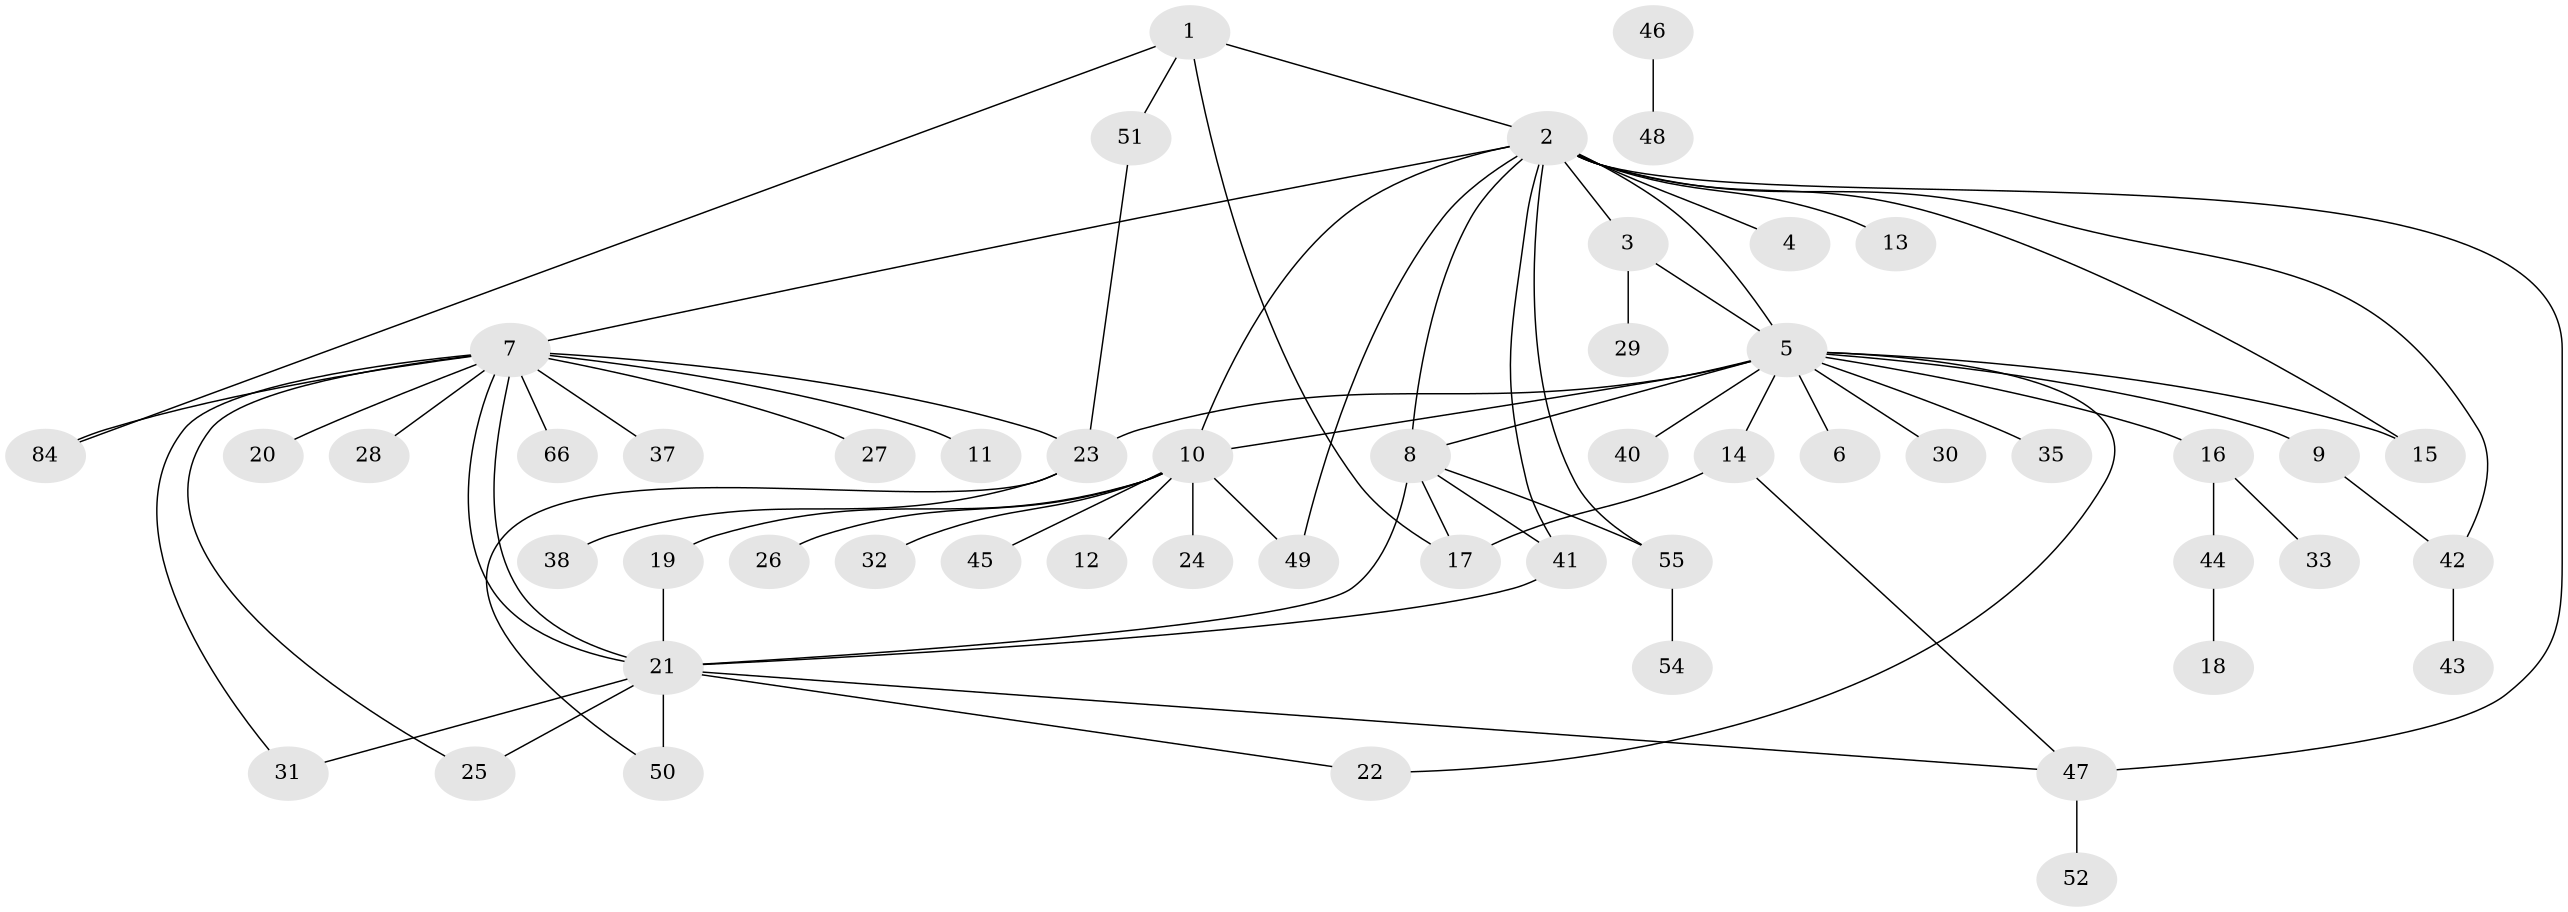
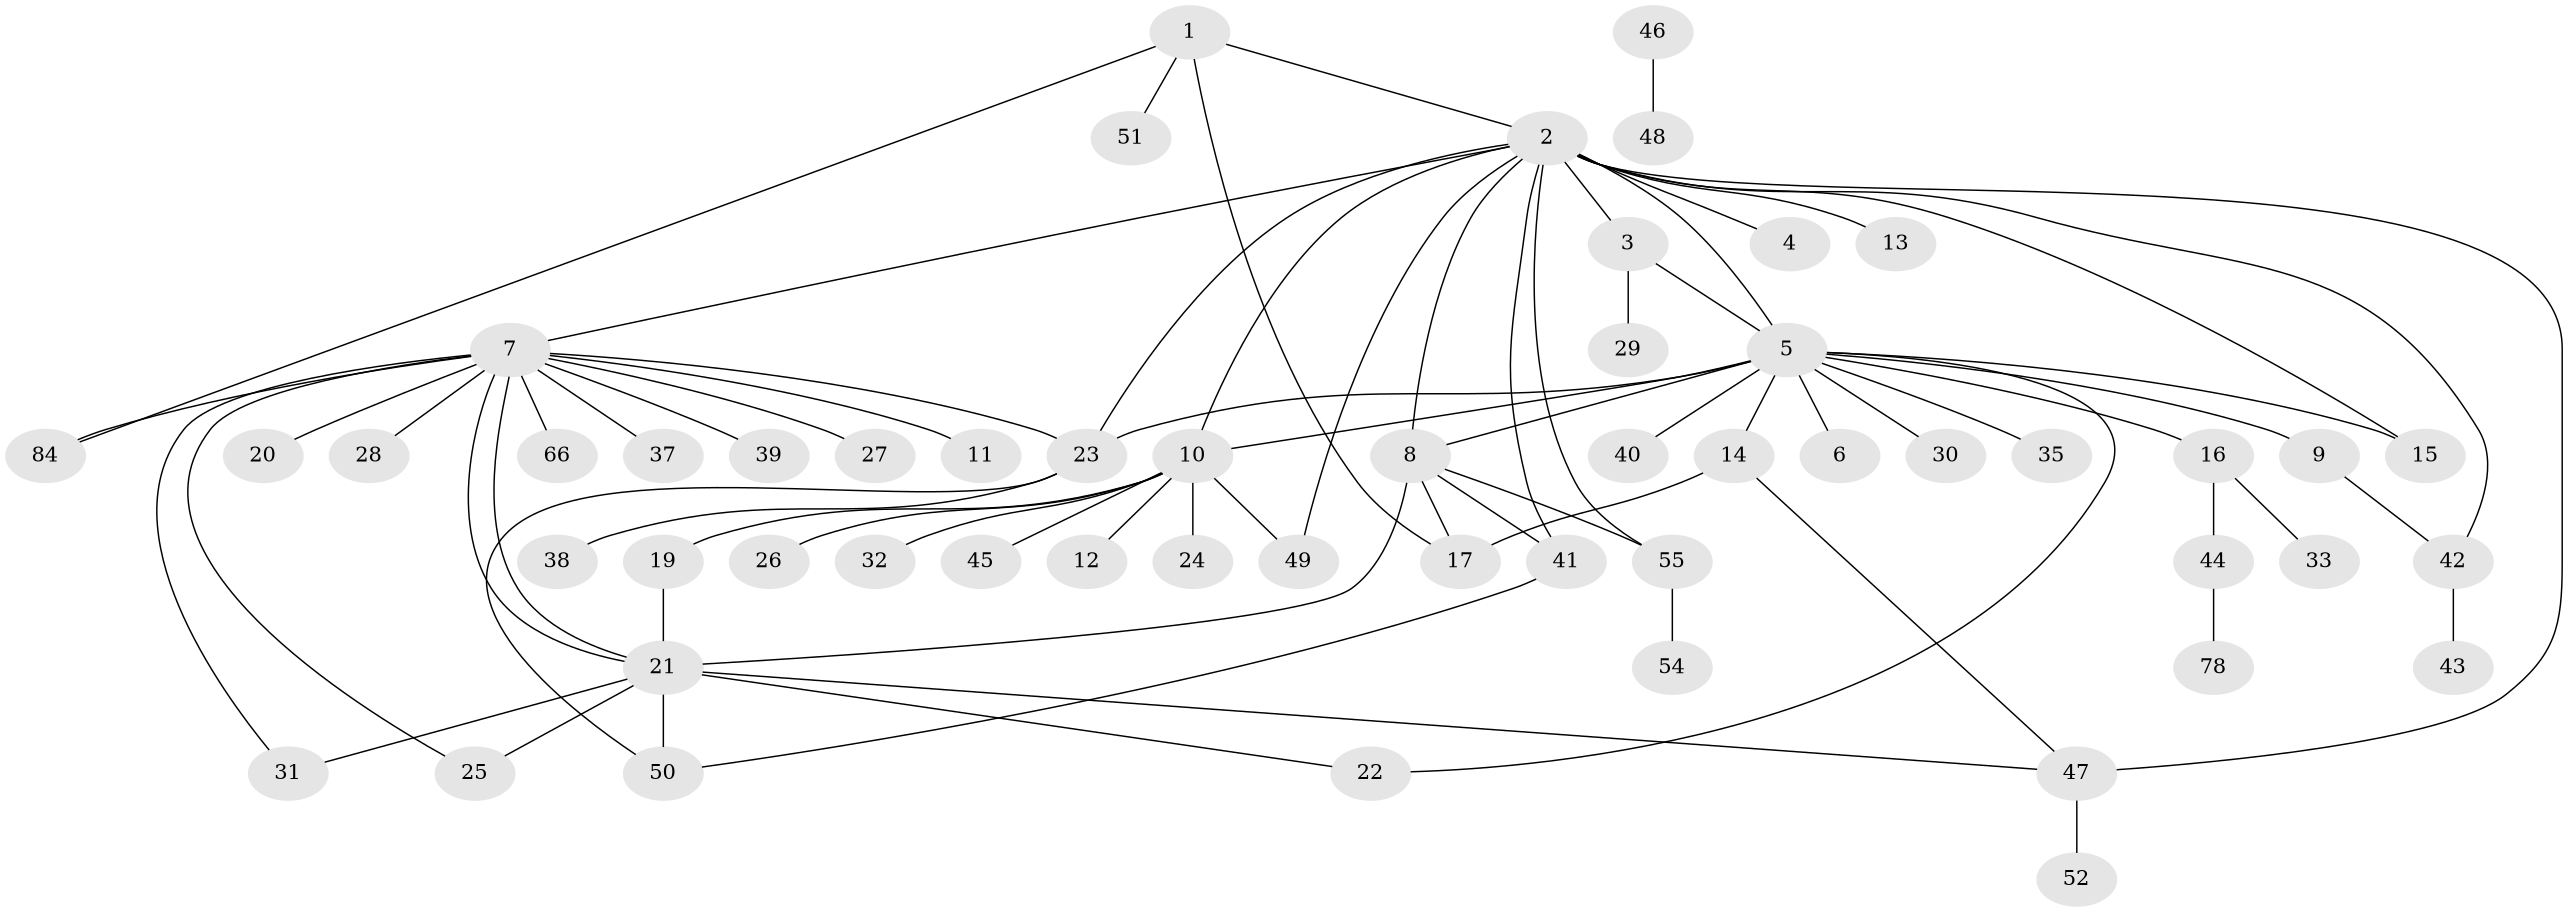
(1109, 297) -> (1267, 233)
none -> (769, 456)
(1185, 633) -> (1124, 692)
(2214, 668) -> (2214, 668)
